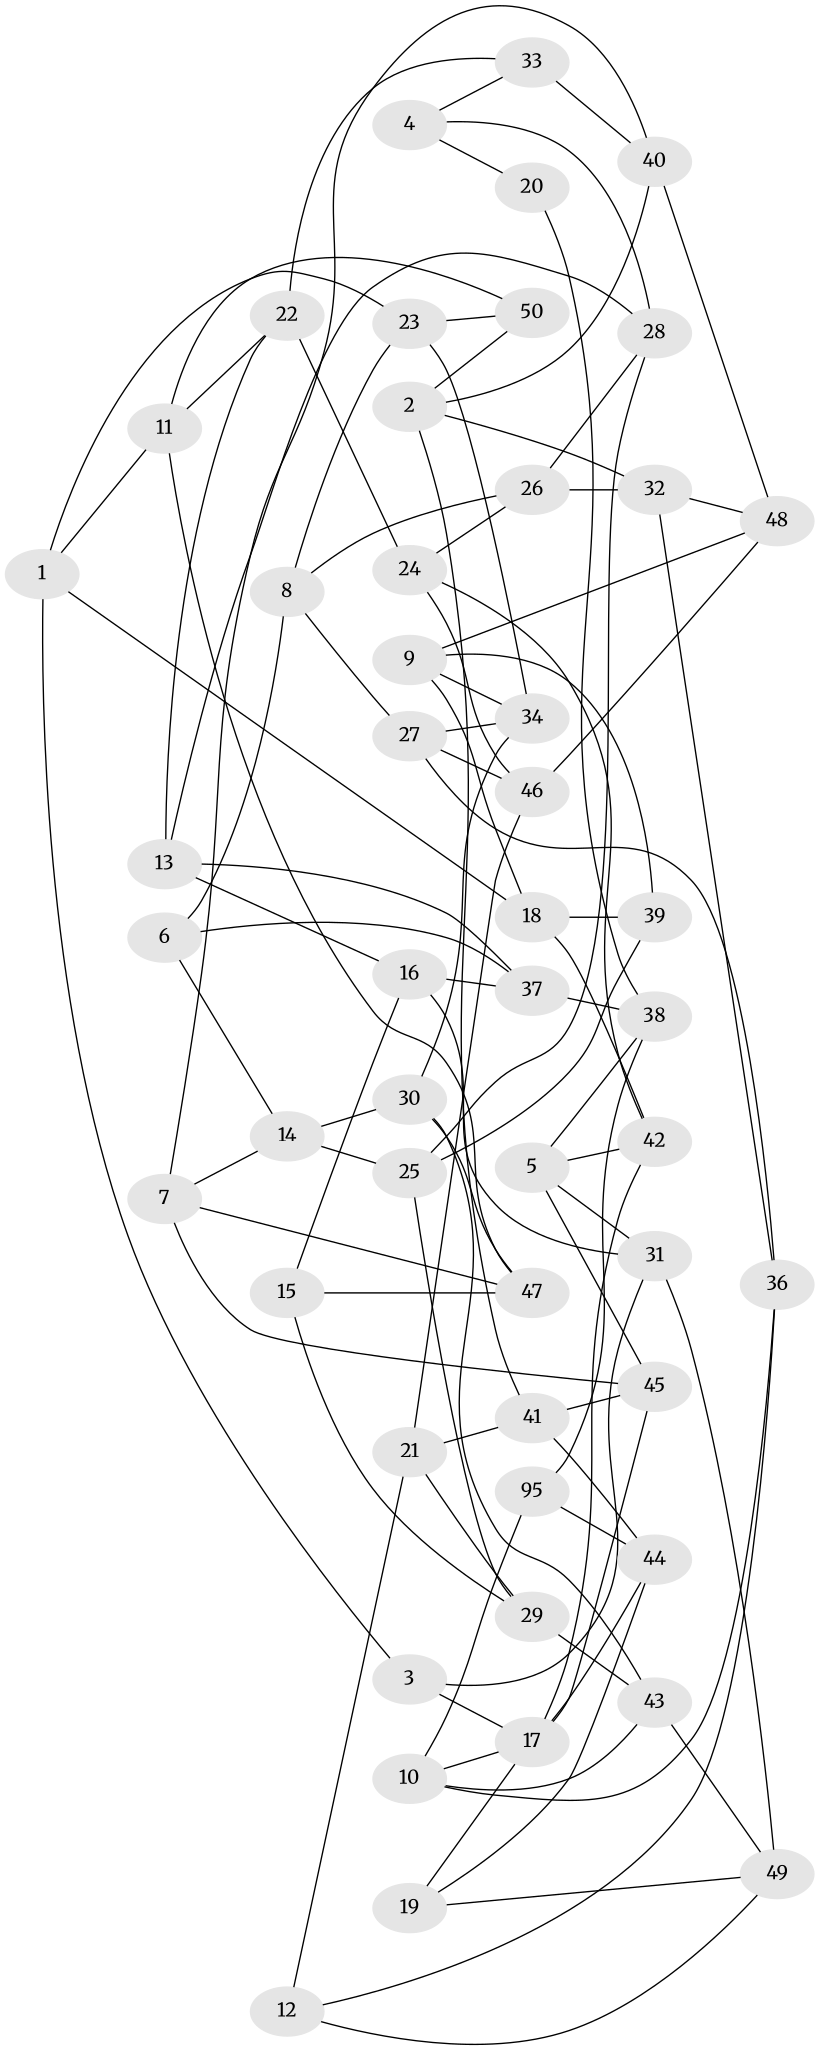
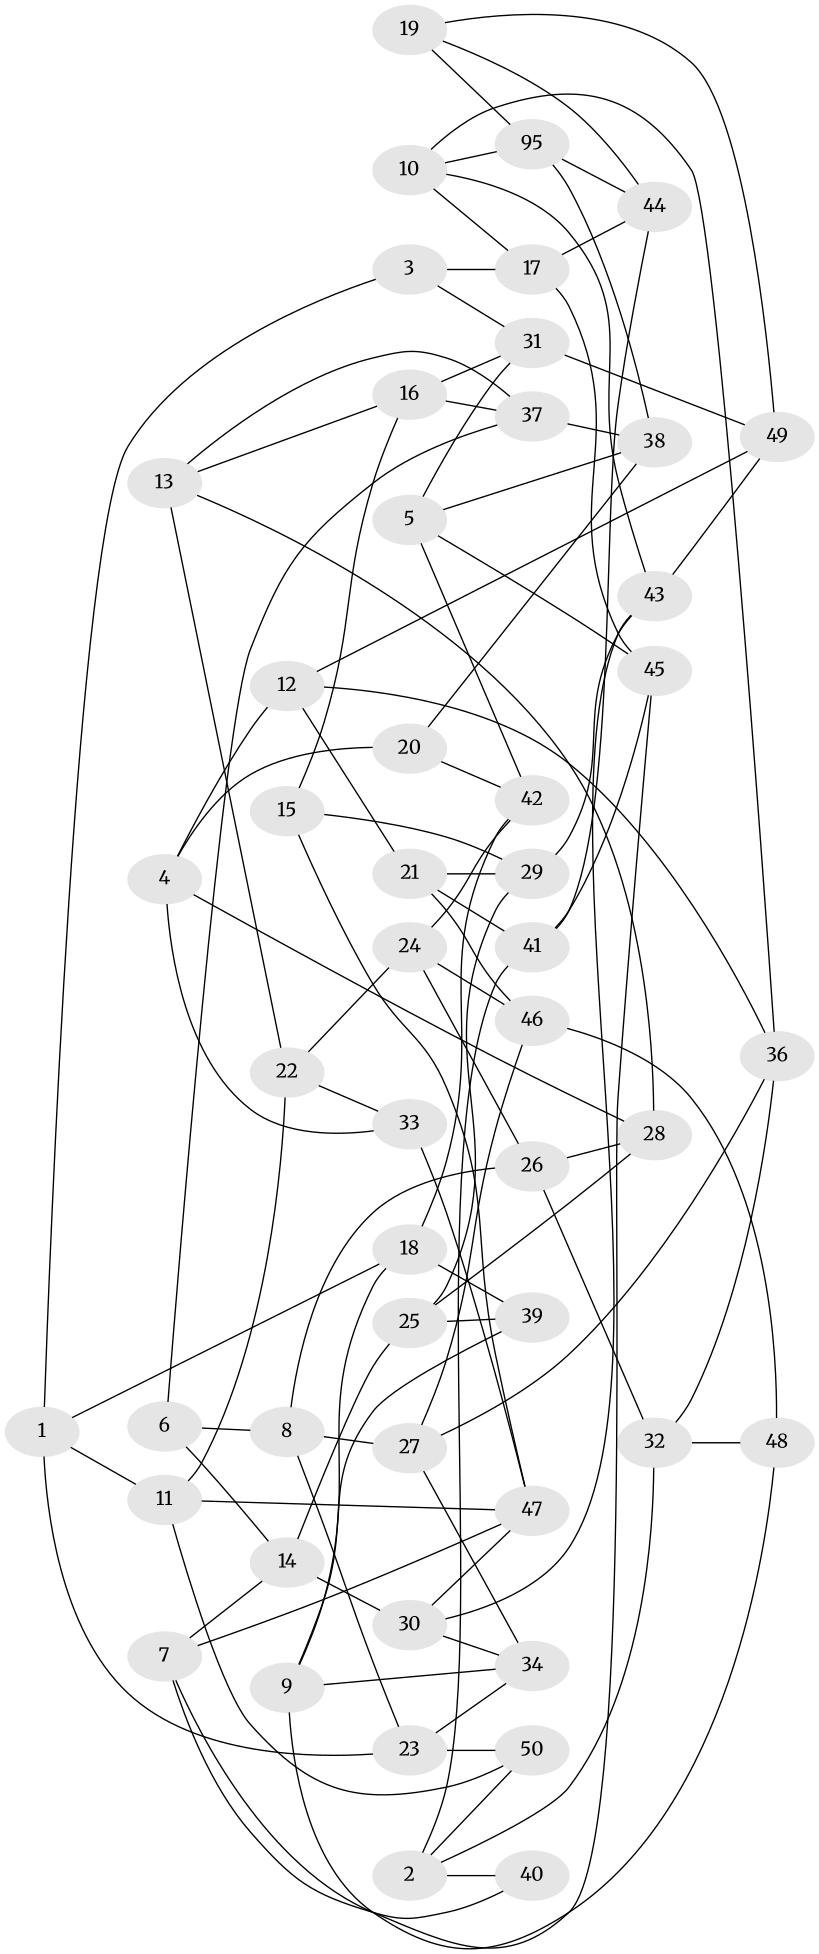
(593, 112) -> (476, 1307)
(716, 342) -> none
none -> (217, 783)
(592, 1442) -> (471, 774)
(471, 1825) -> (471, 87)
